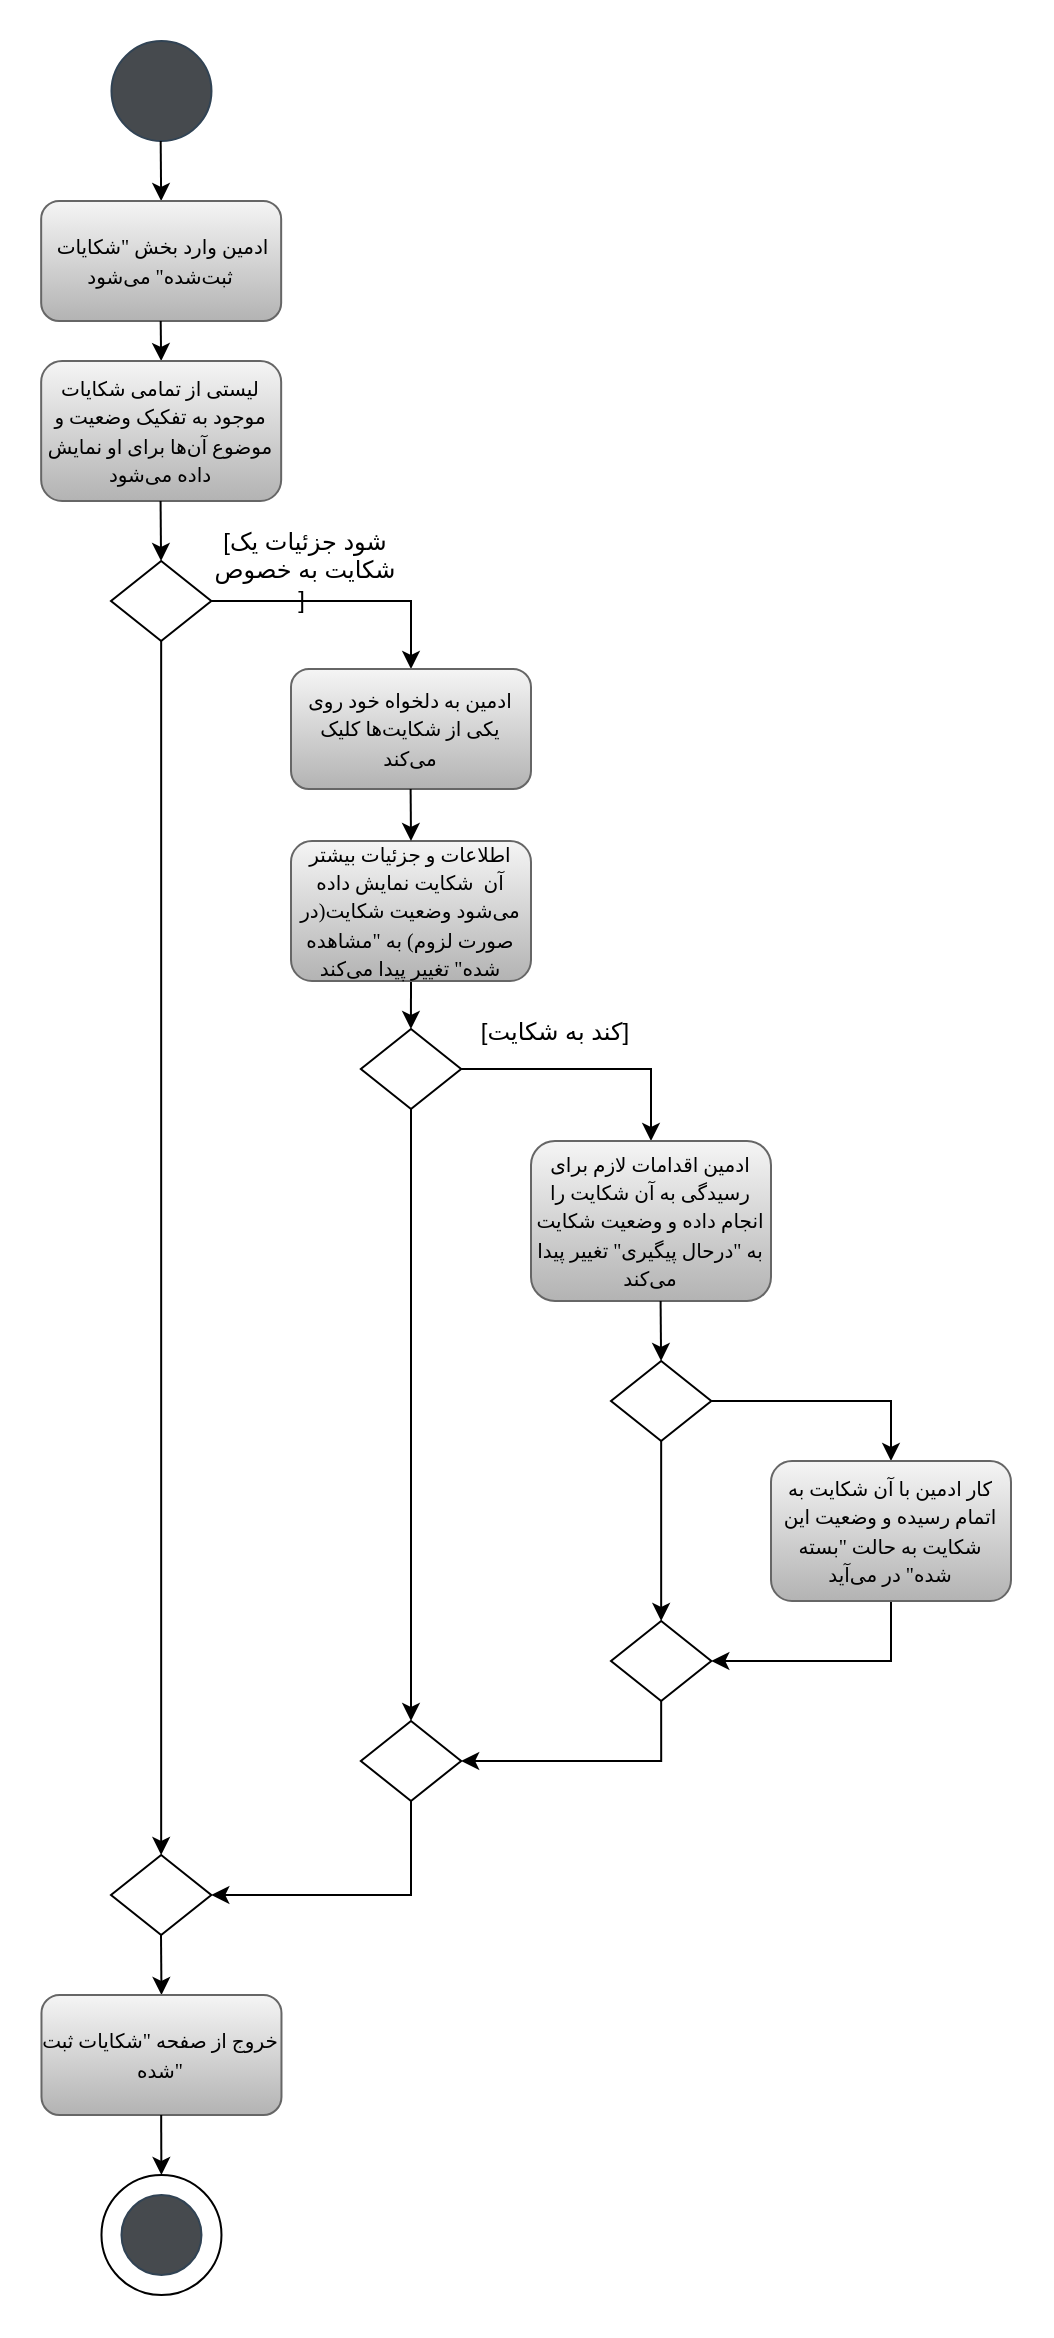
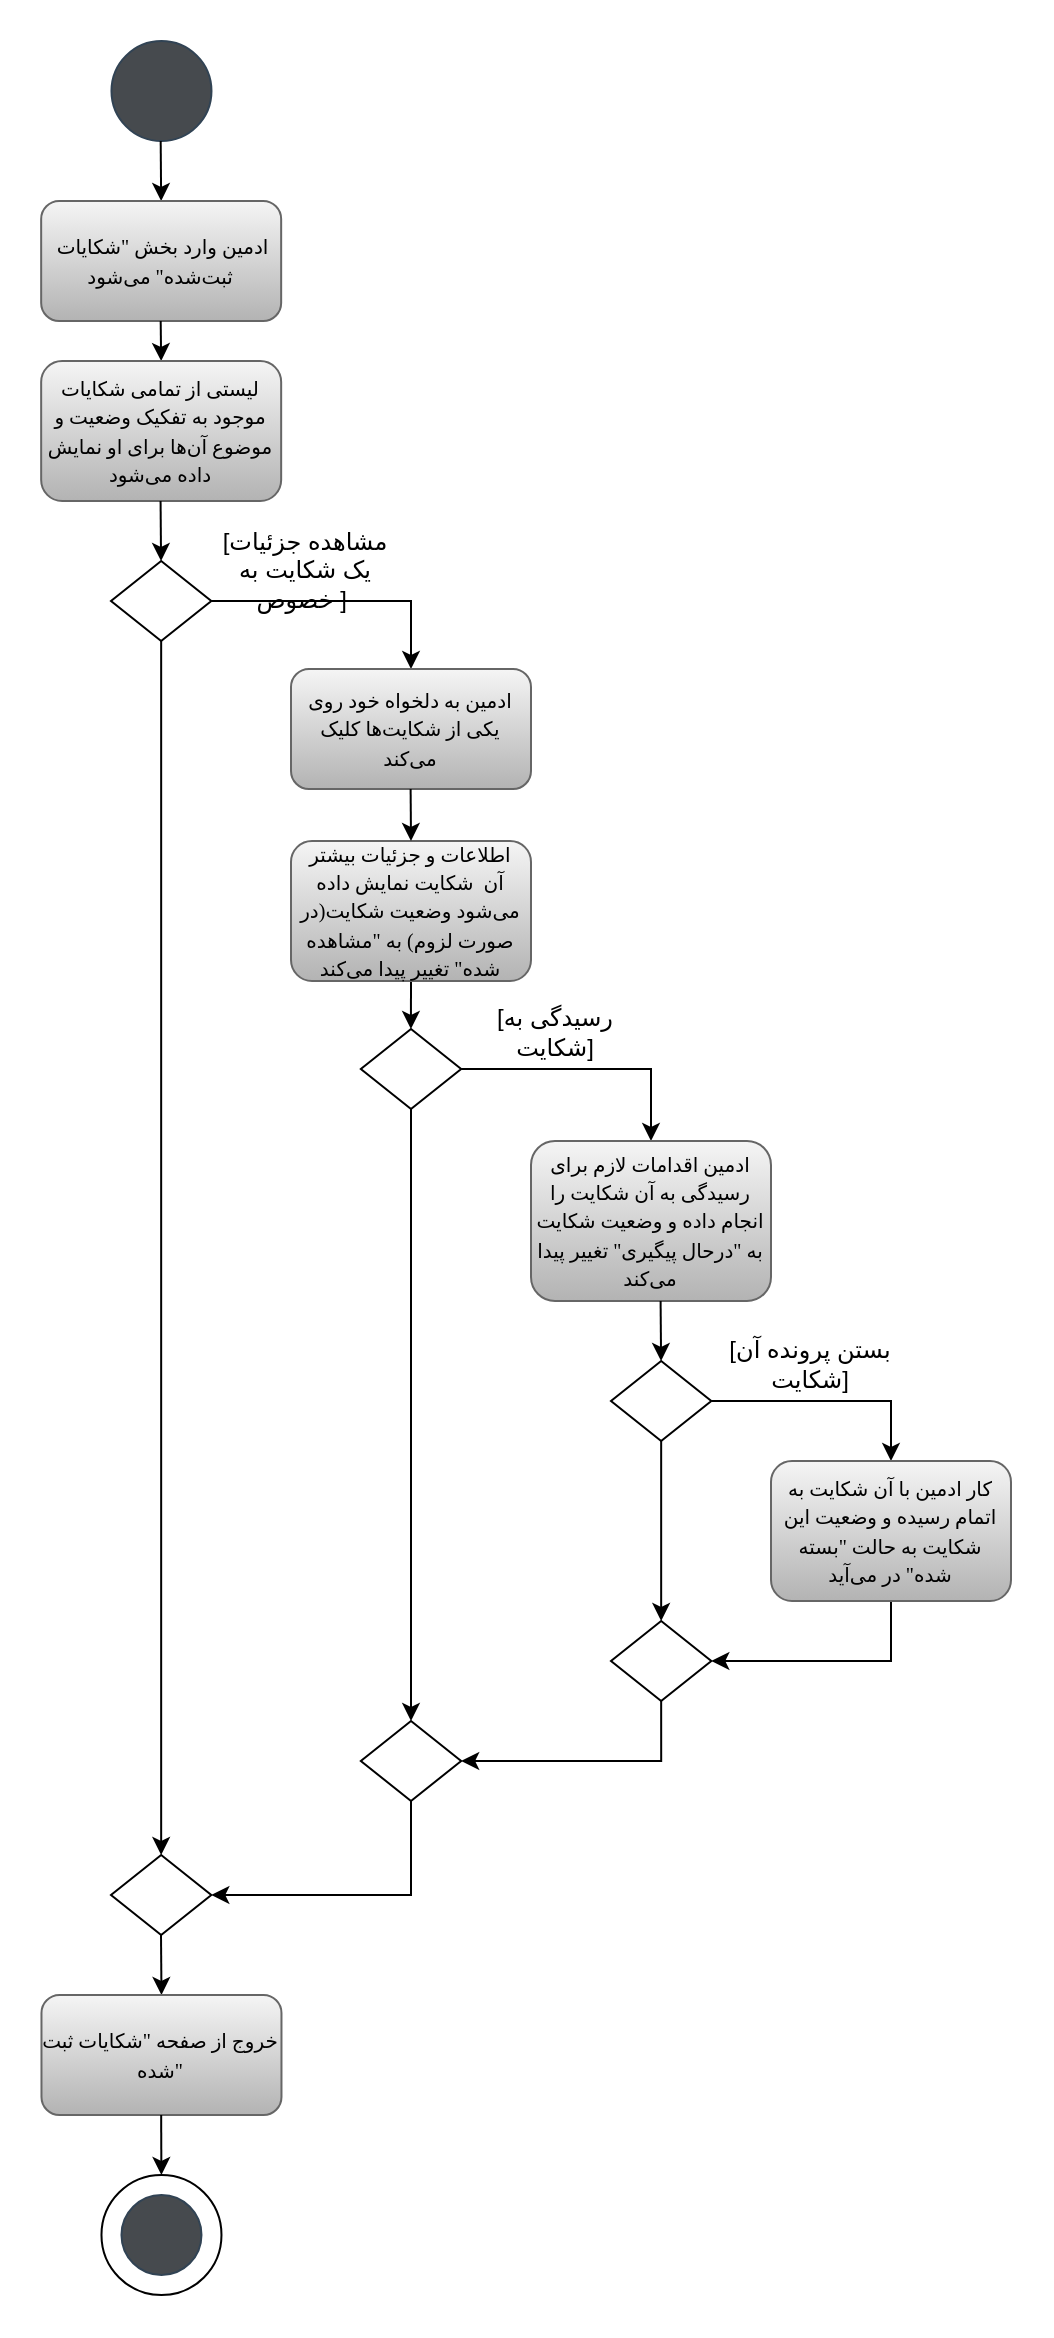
(306, 571) -> (306, 571)
(556, 1033) -> (556, 1033)
none -> (811, 1365)
